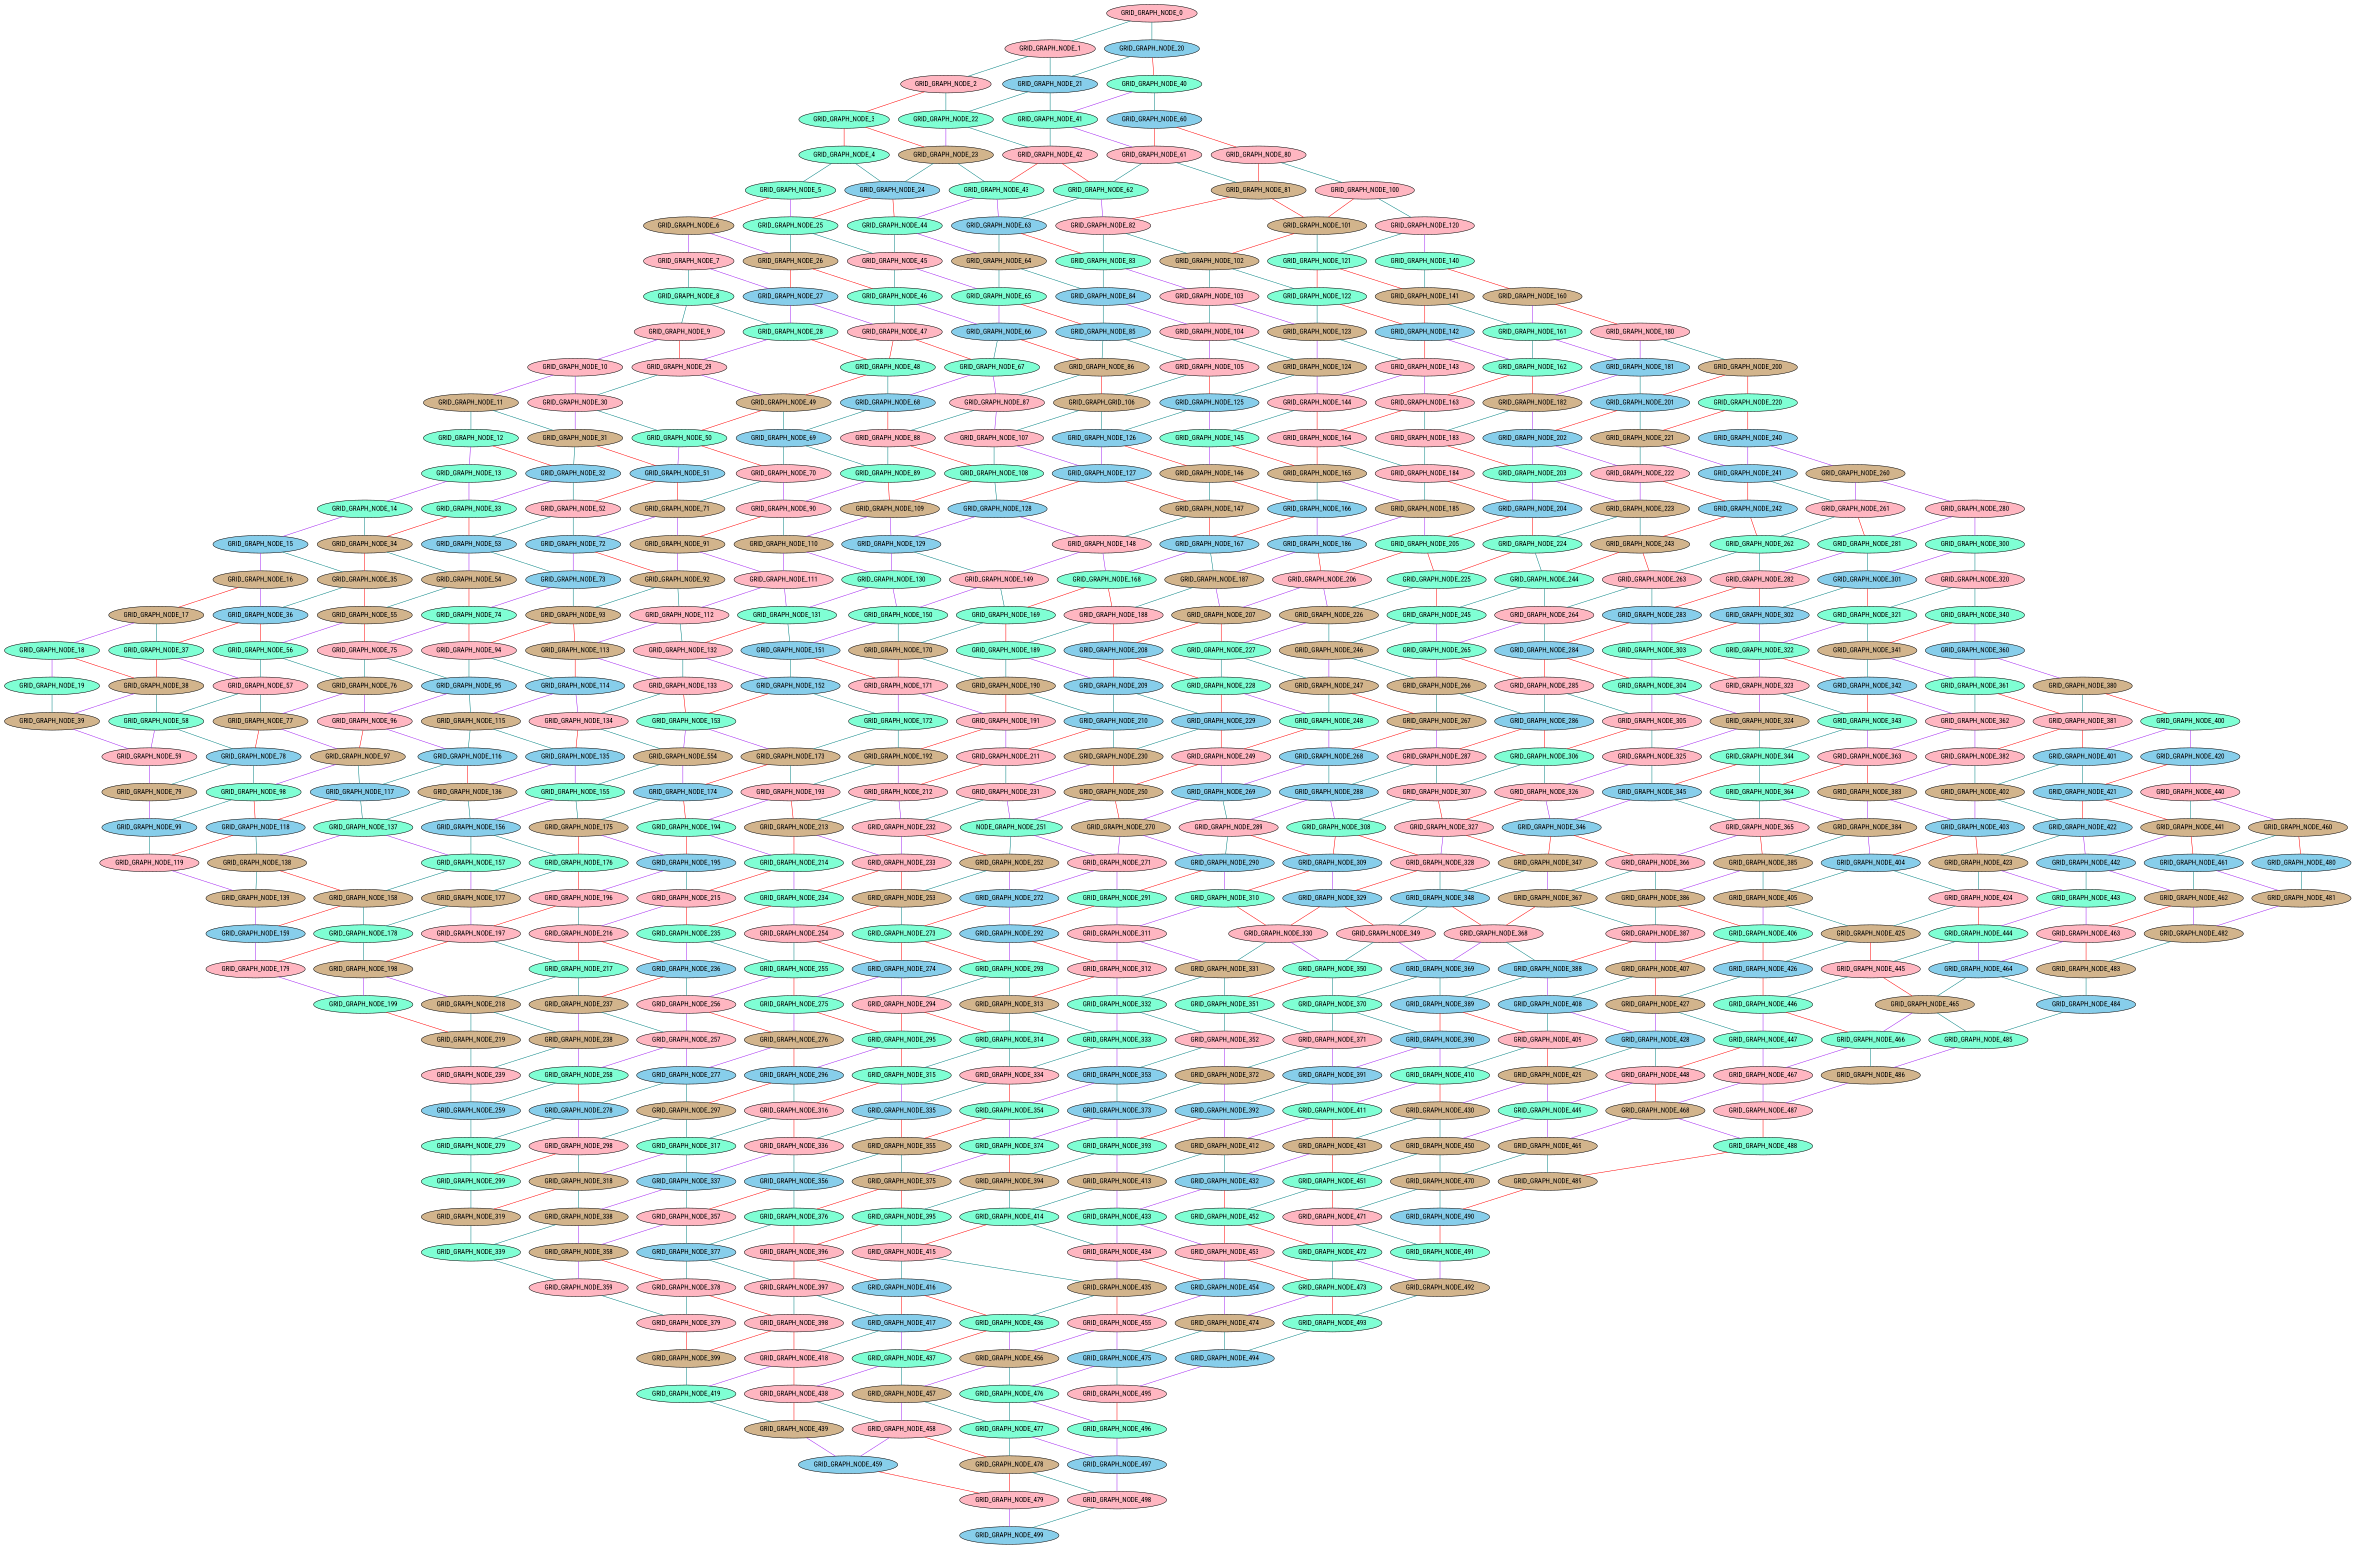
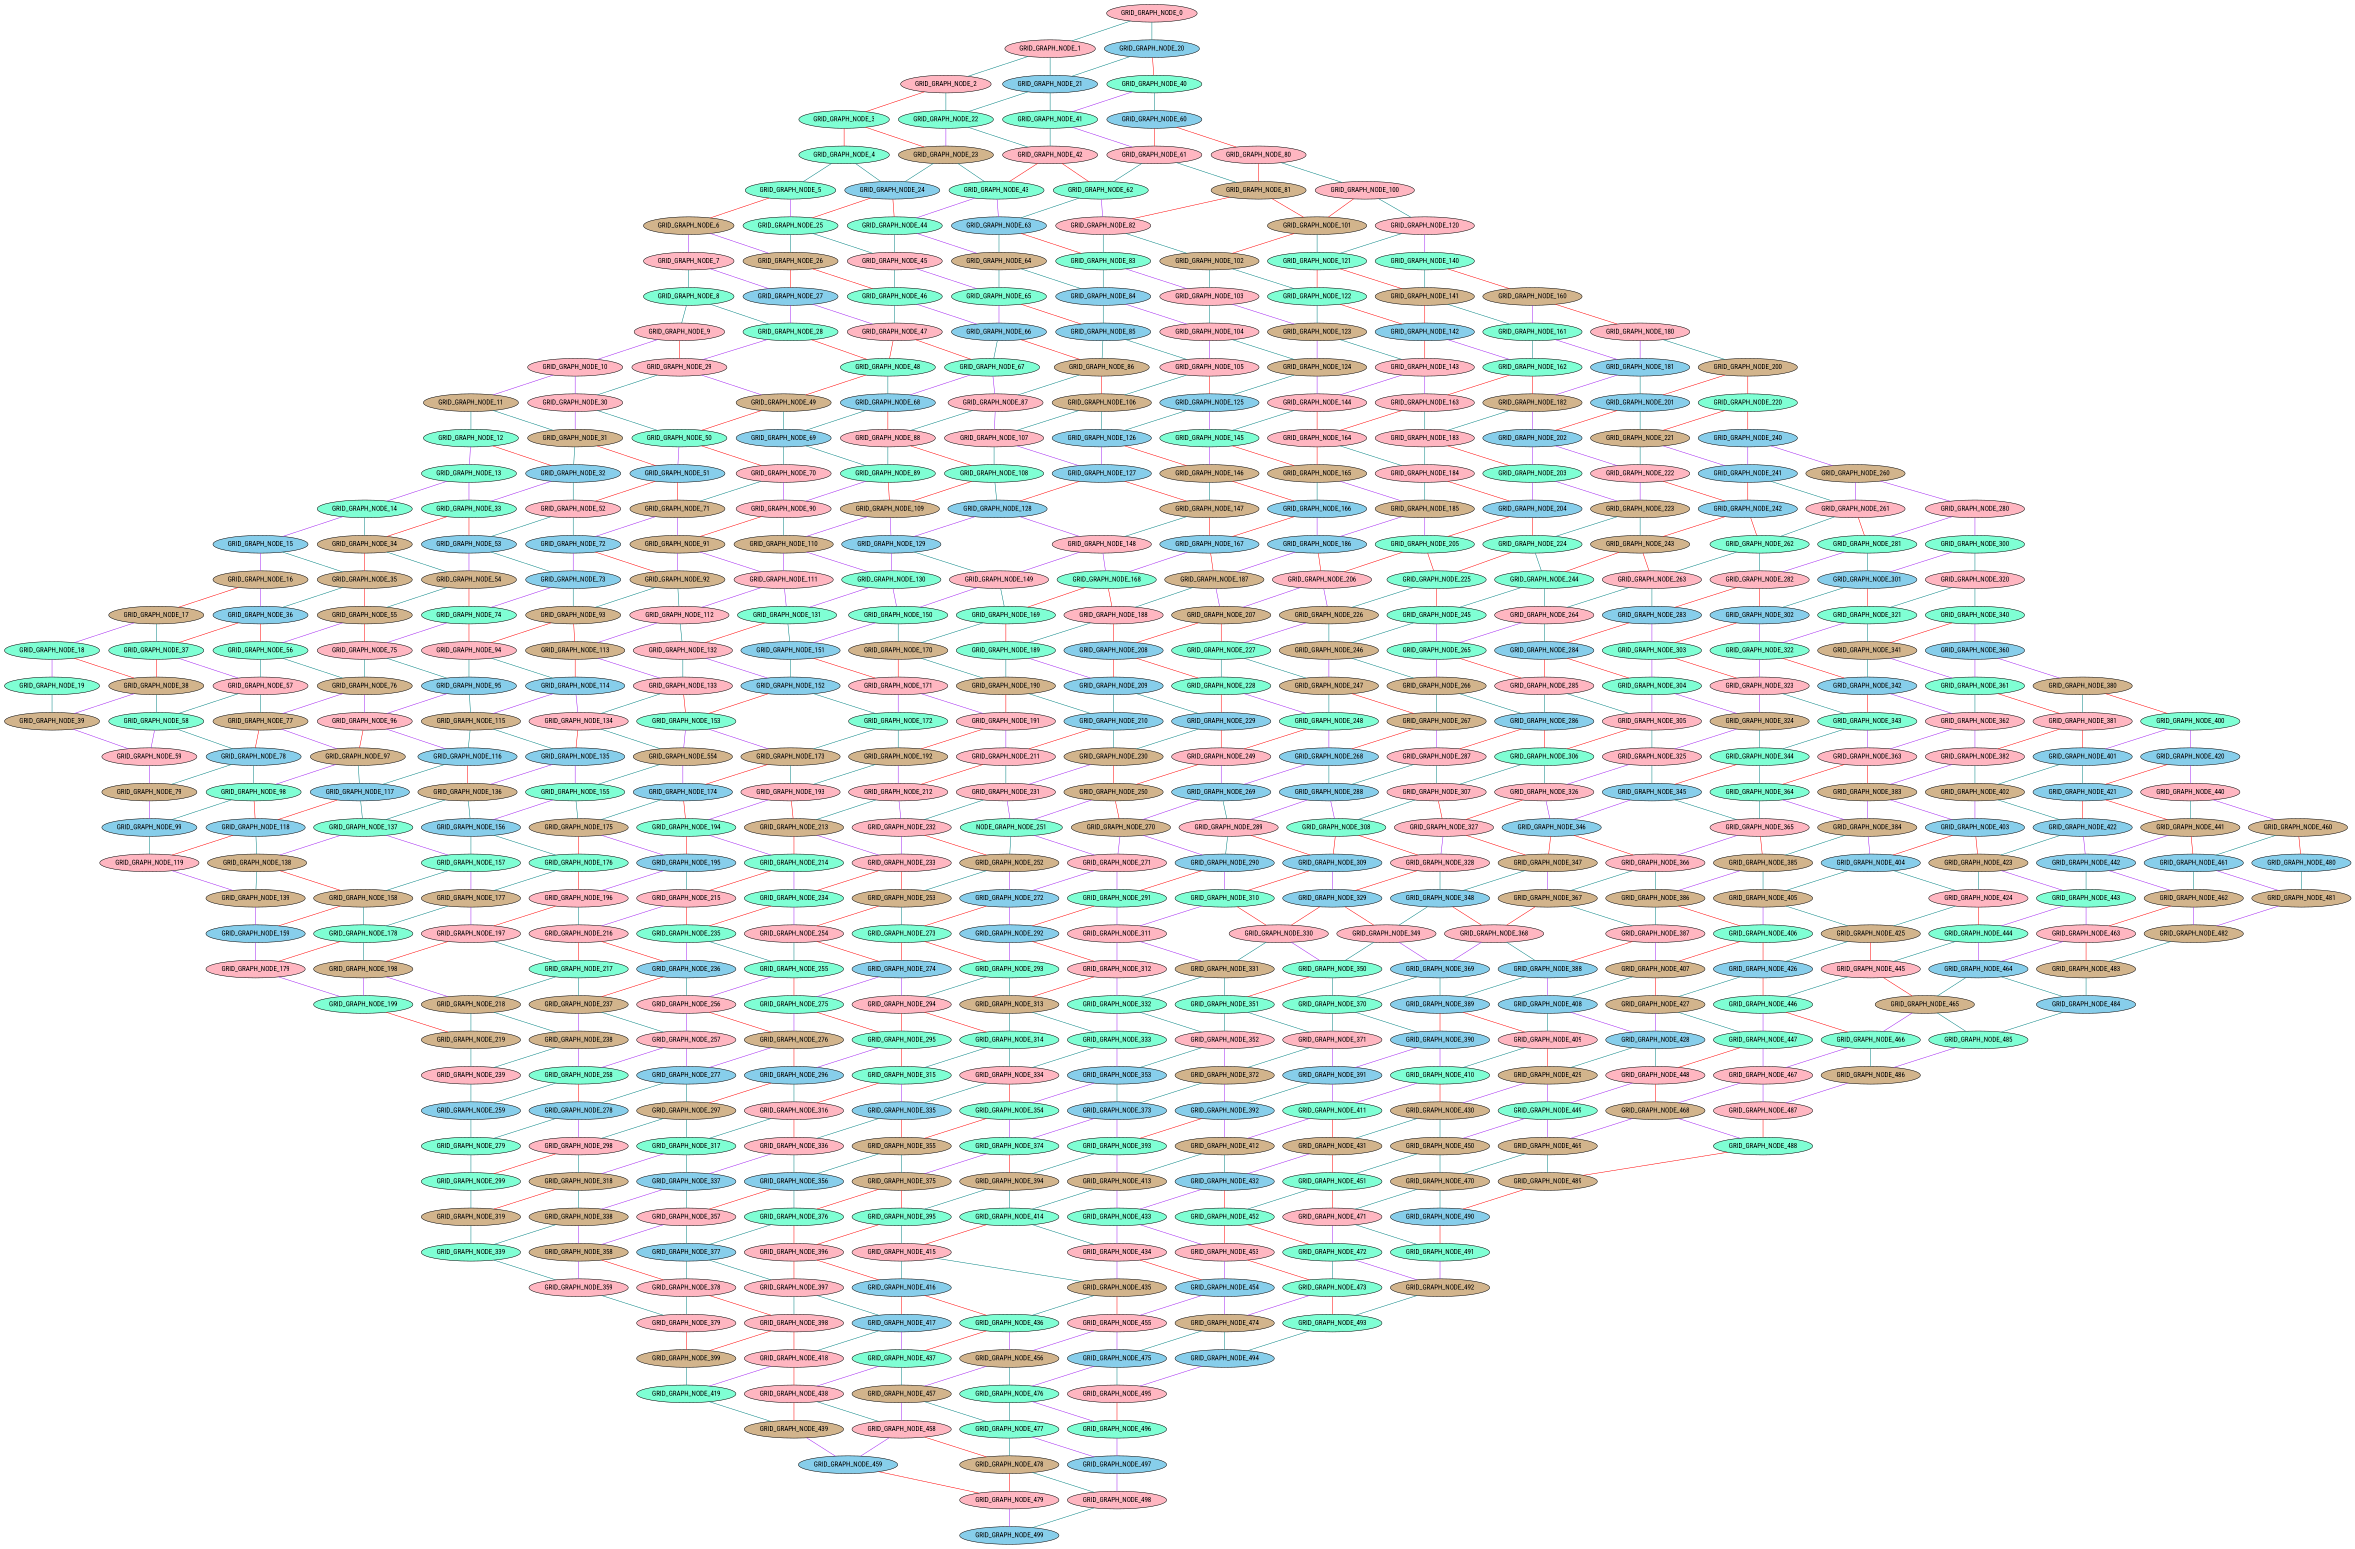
(1102, 403) -> (1102, 403)
(1212, 562) -> (1212, 562)
